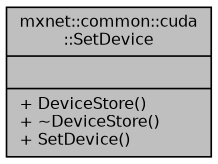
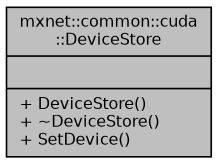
(109, 40) -> (109, 40)
